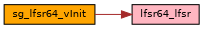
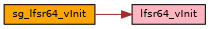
(166, 14) -> (169, 14)
